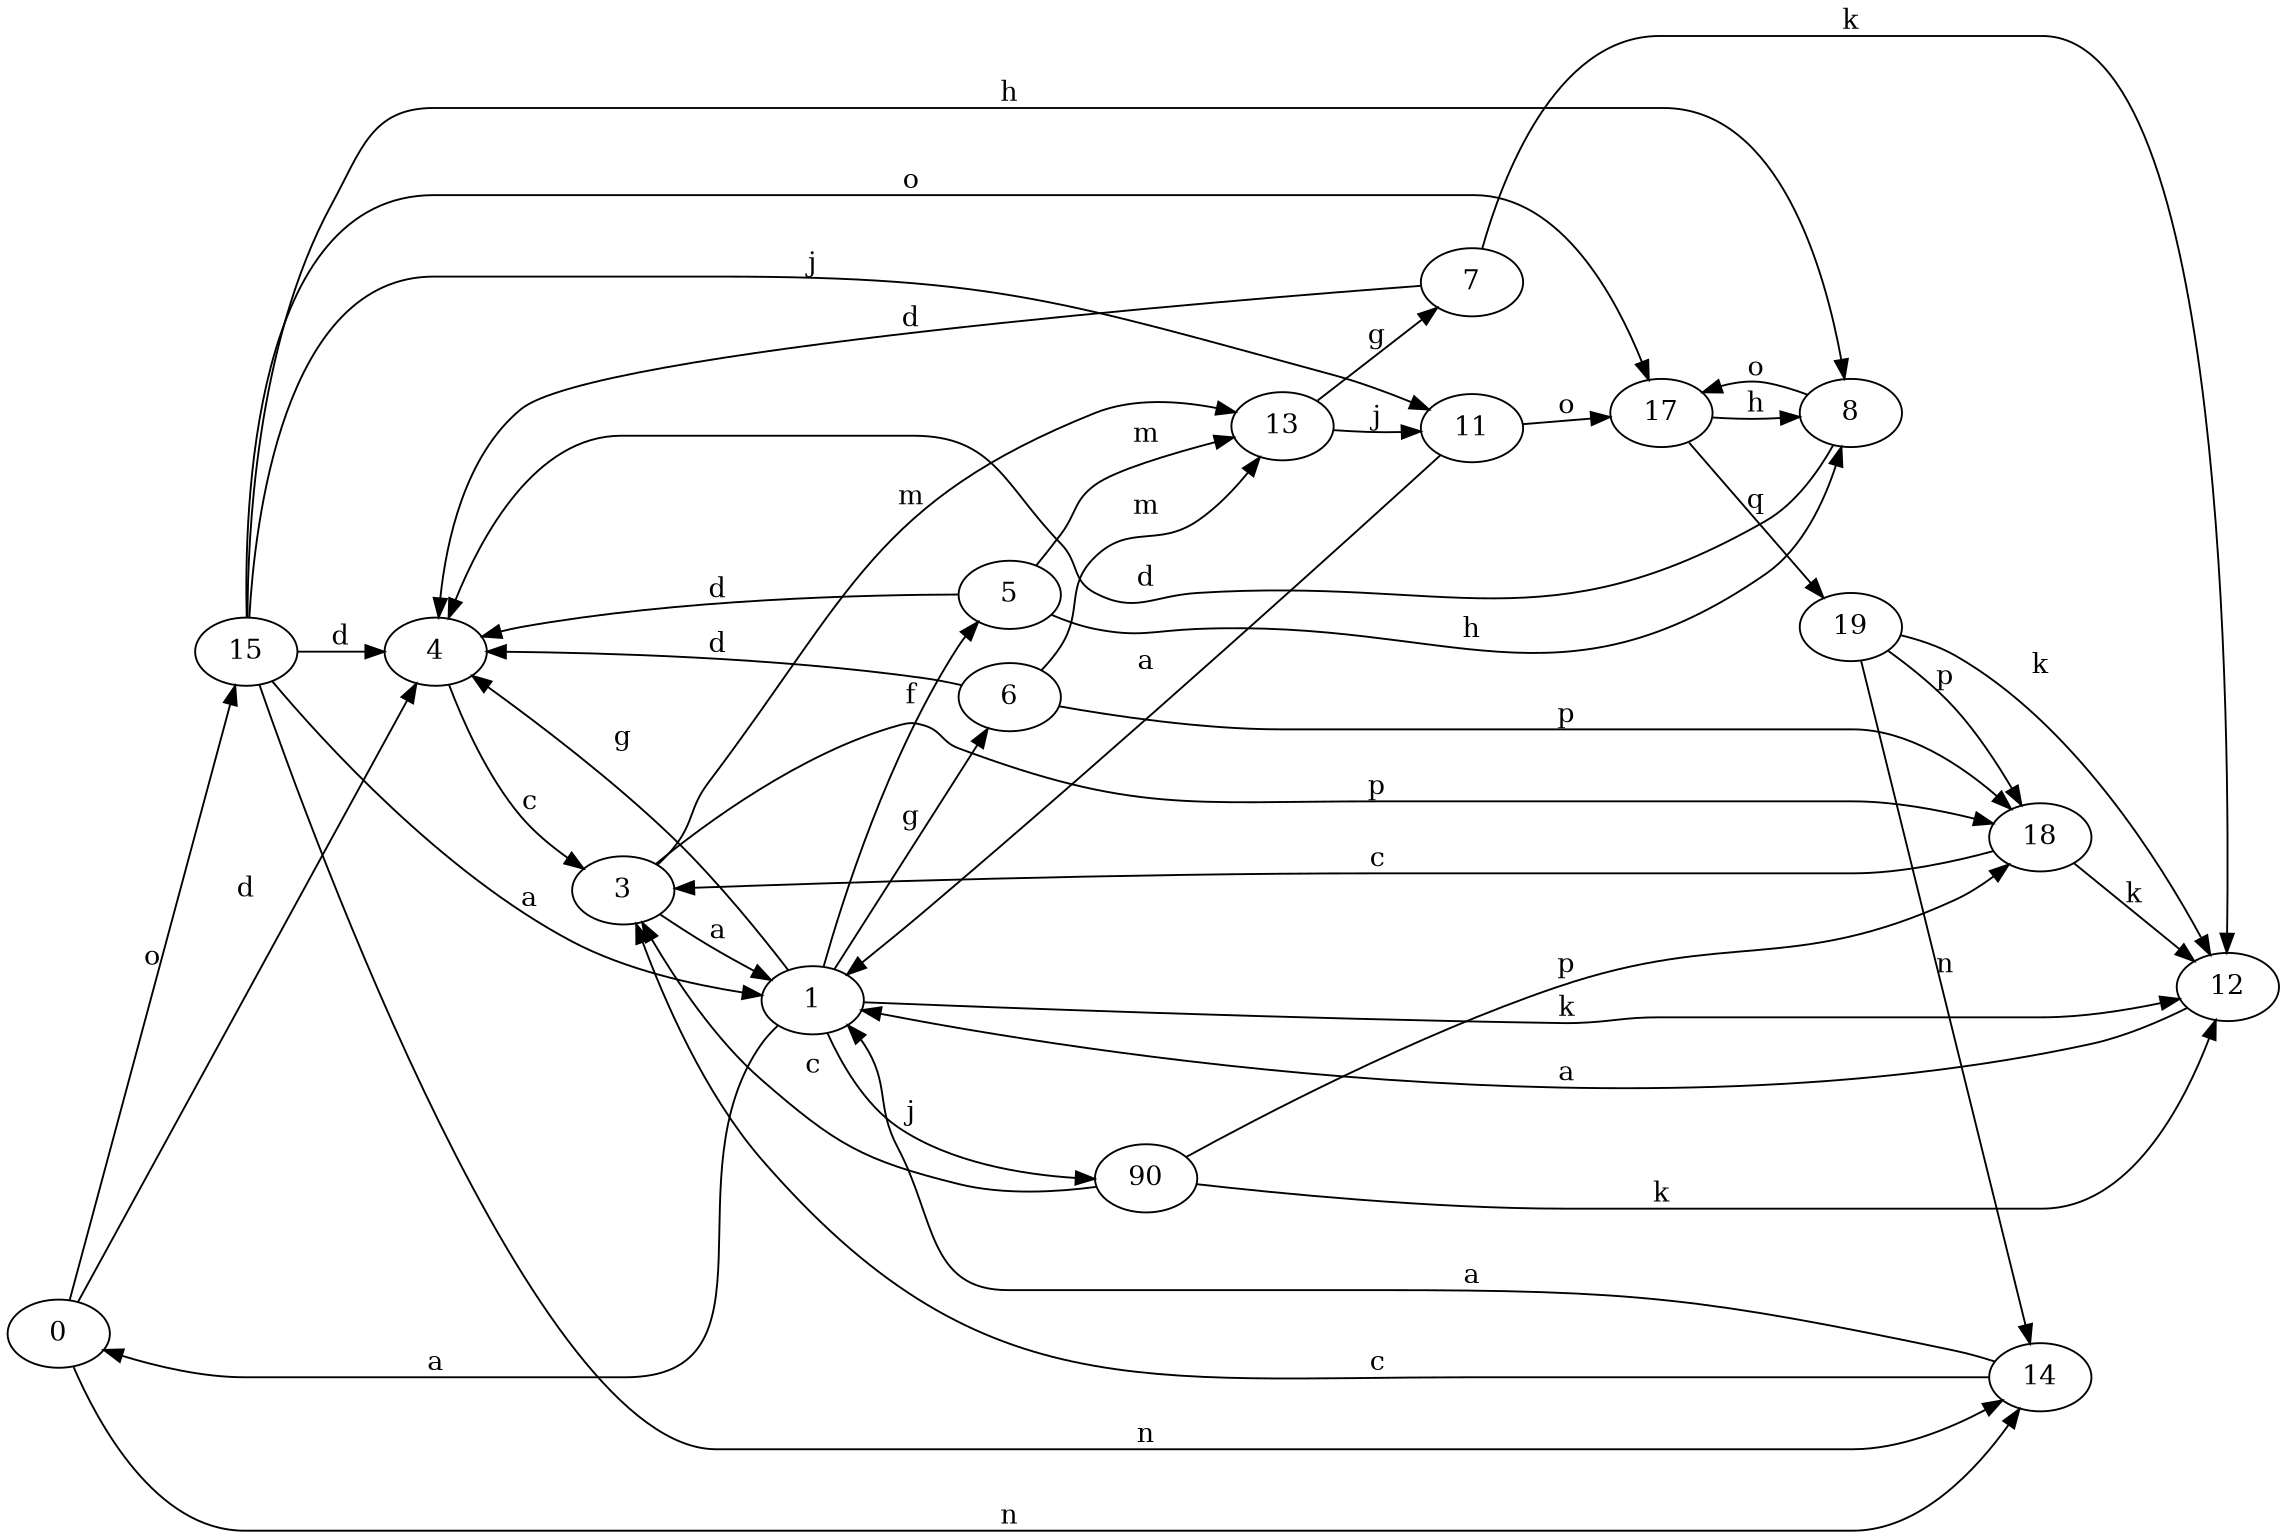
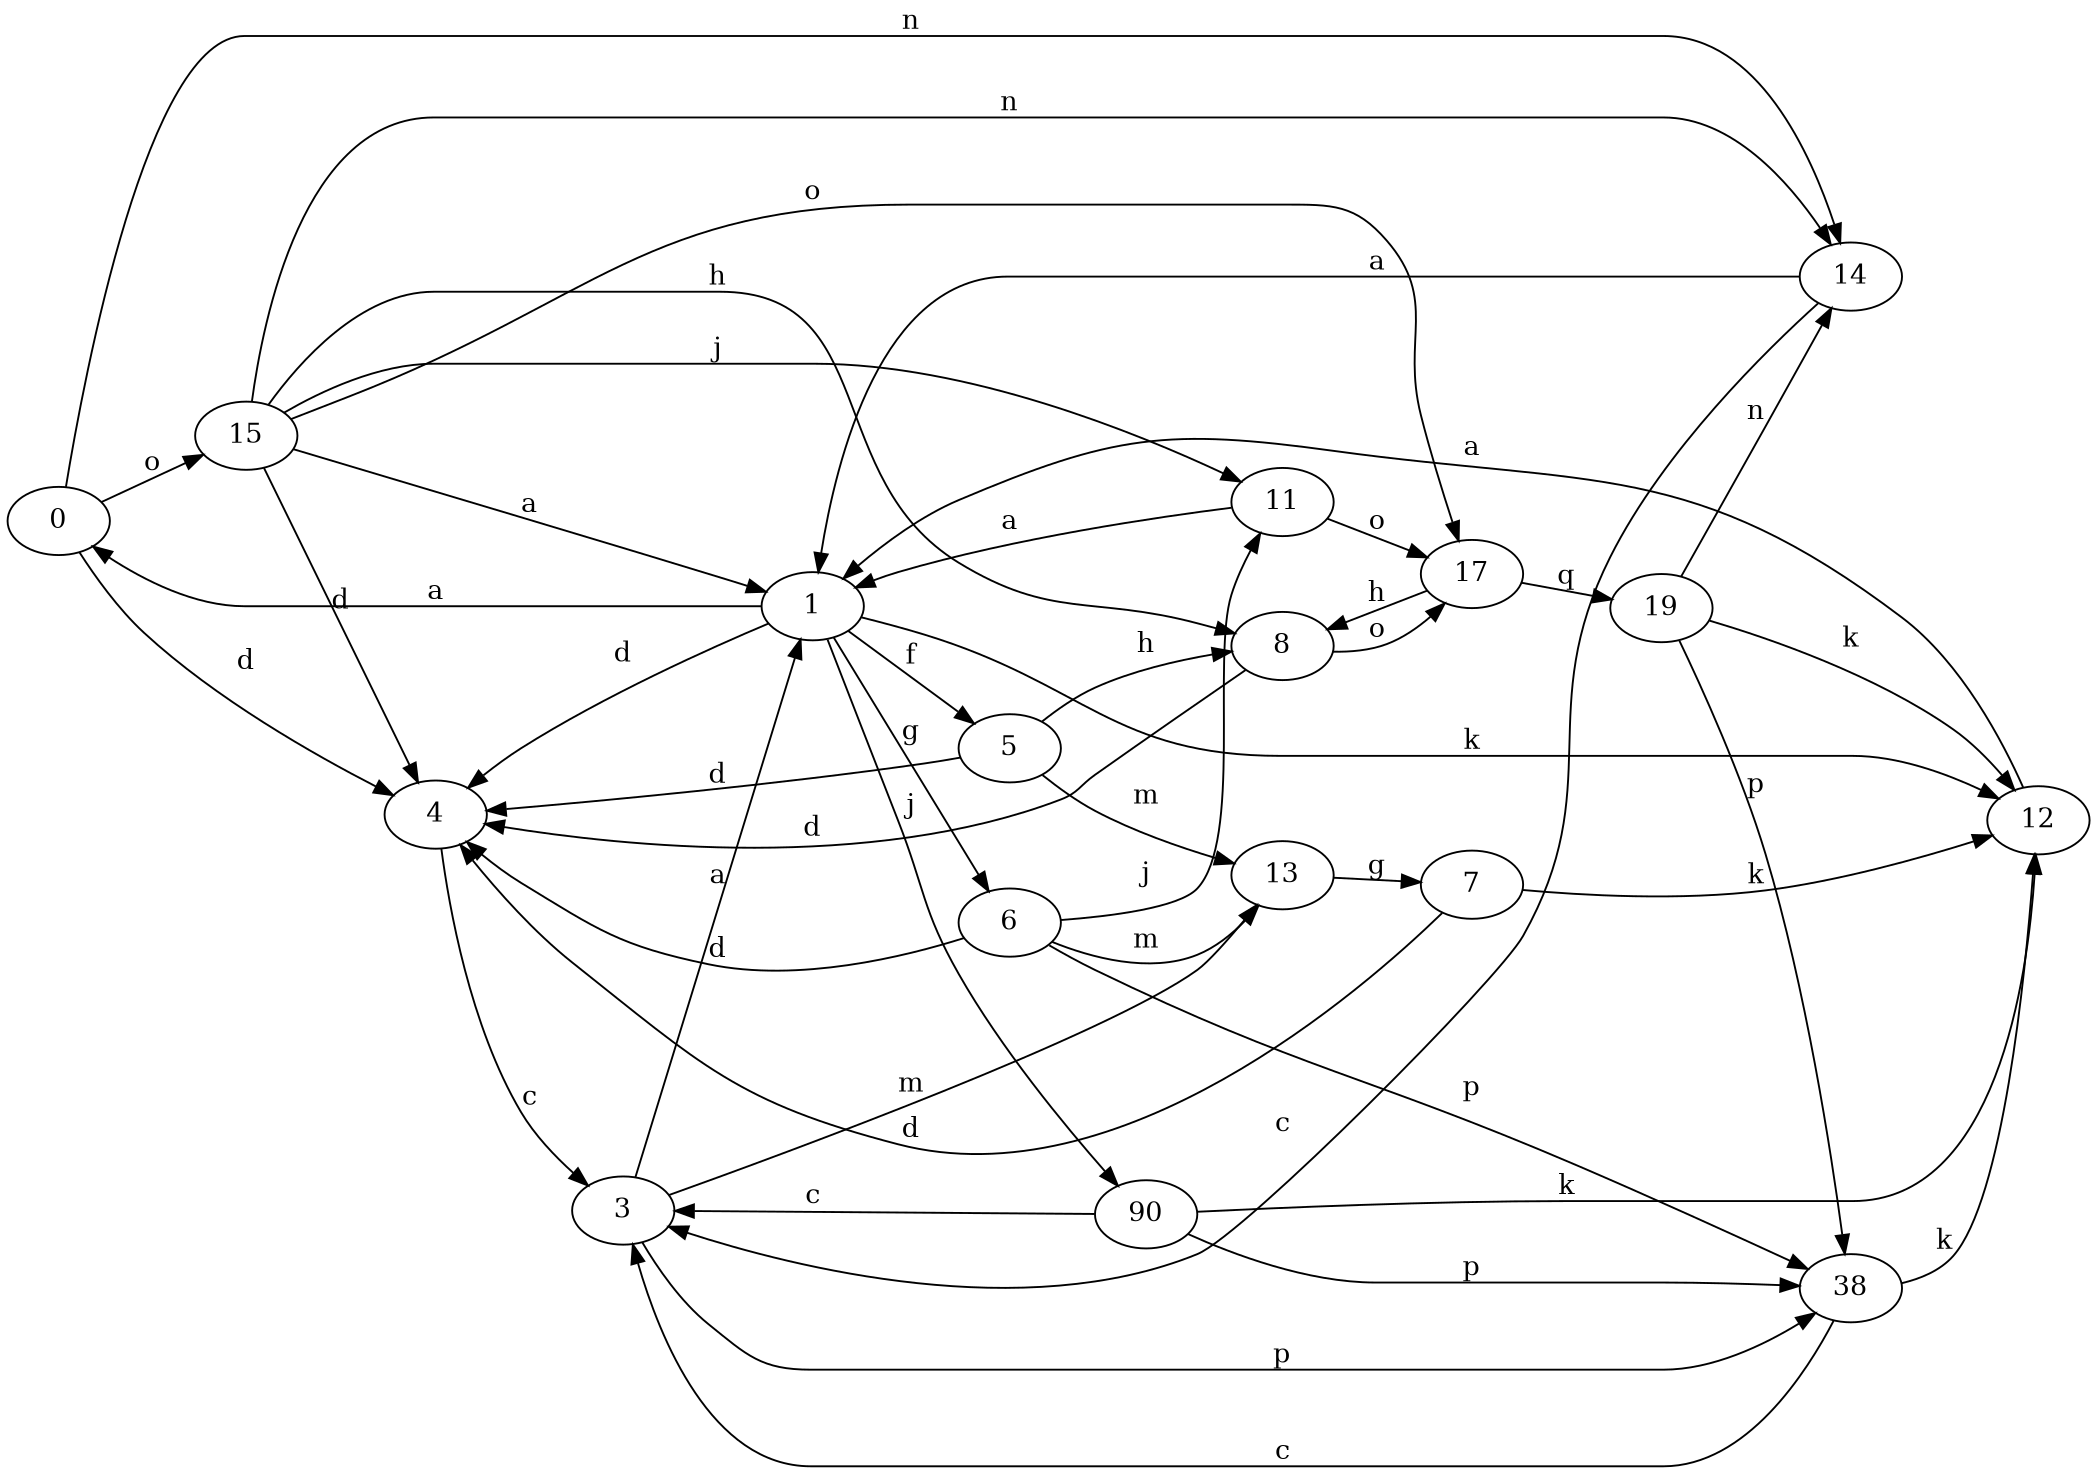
(1367, 432) -> (1223, 790)
(623, 738) -> (623, 655)
(2040, 837) -> (1851, 1288)
